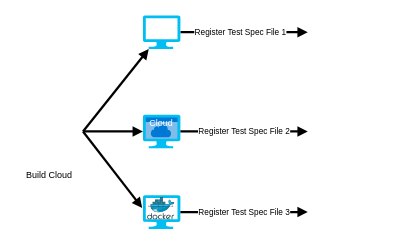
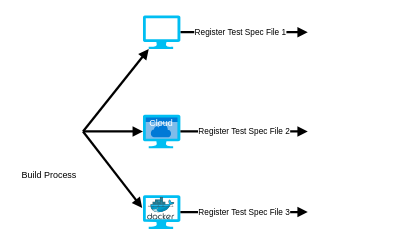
(49, 176) -> (49, 176)
